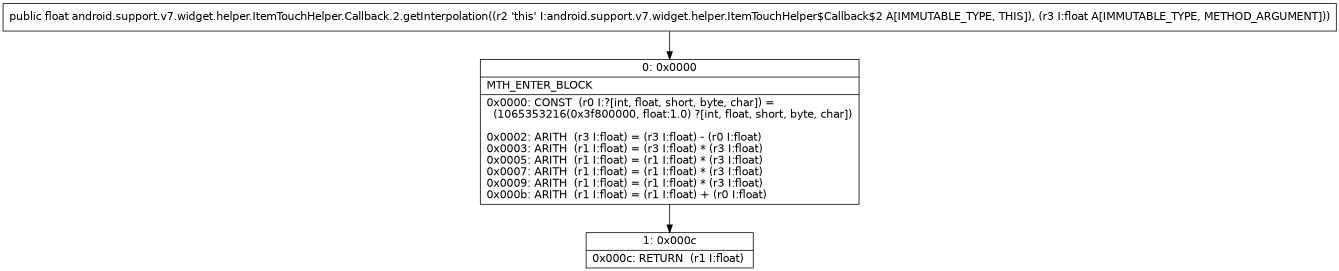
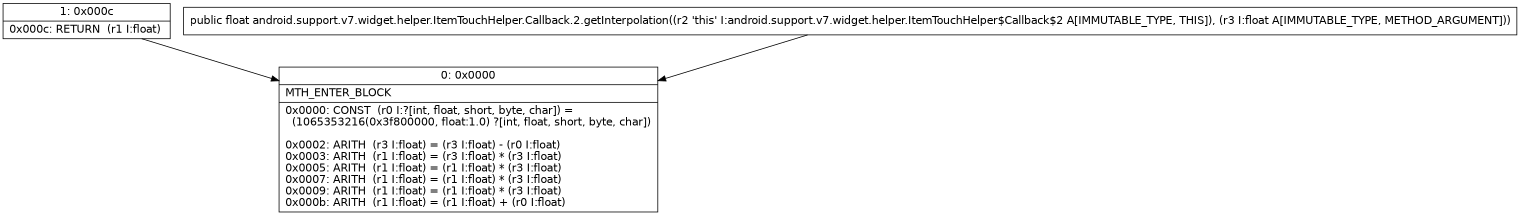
(670, 215) -> (207, 59)
